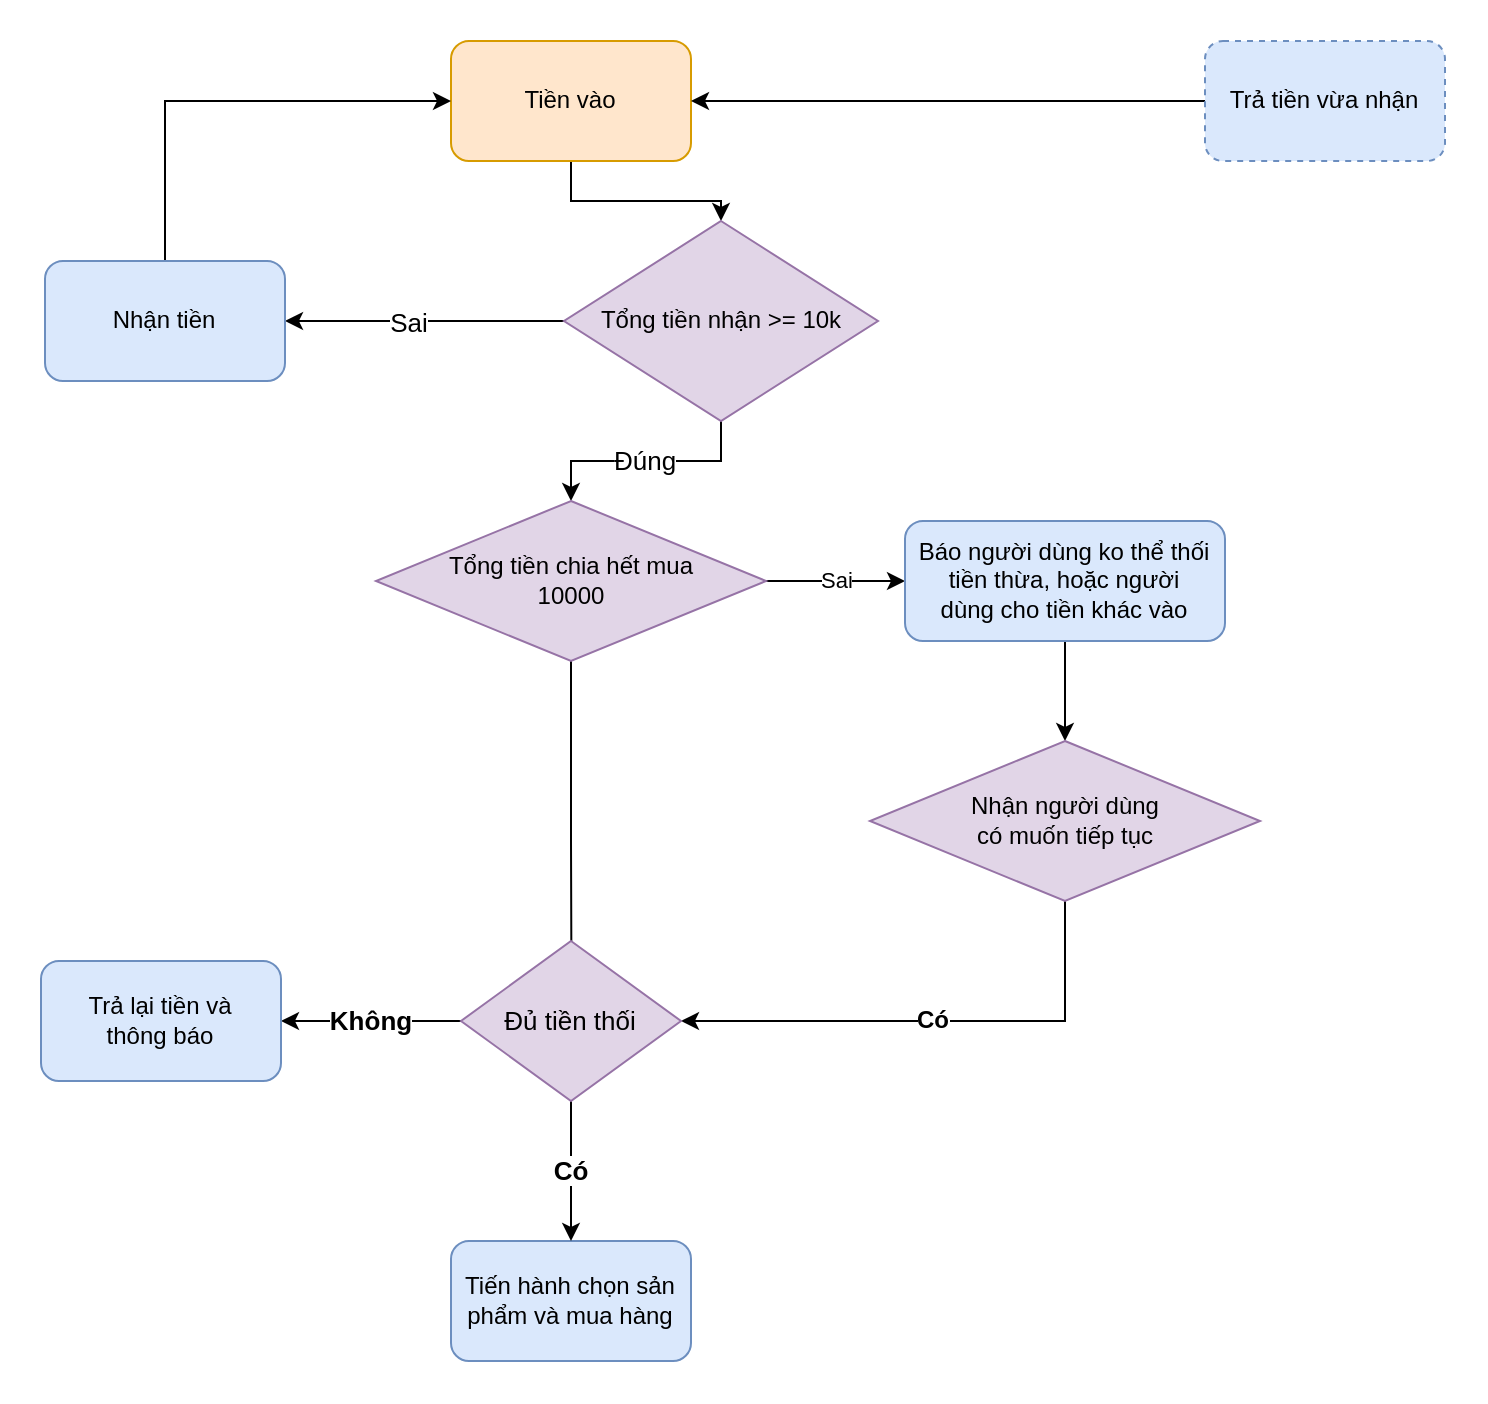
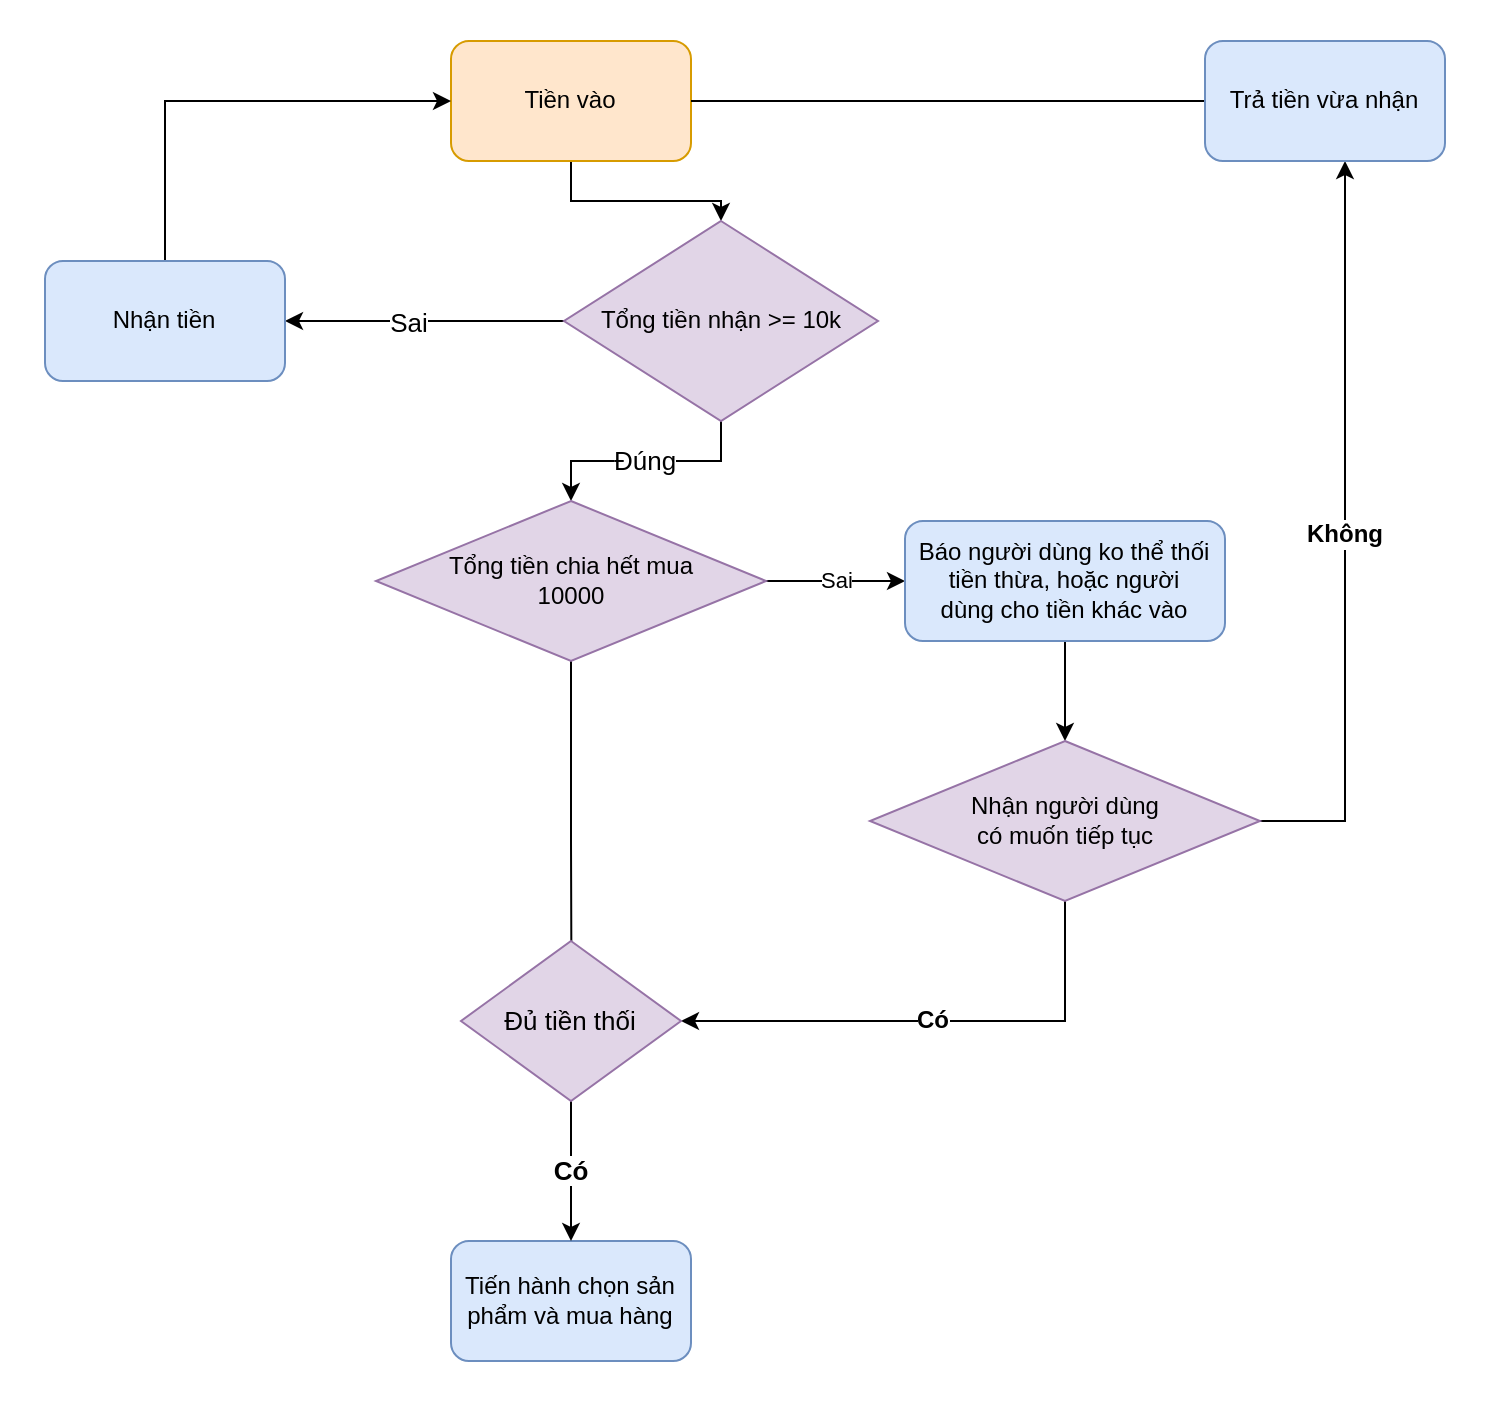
(706, 101) -> (699, 101)
(1325, 101) -> (1325, 101)
none -> (1345, 540)
(161, 1021) -> none
(378, 1021) -> none
